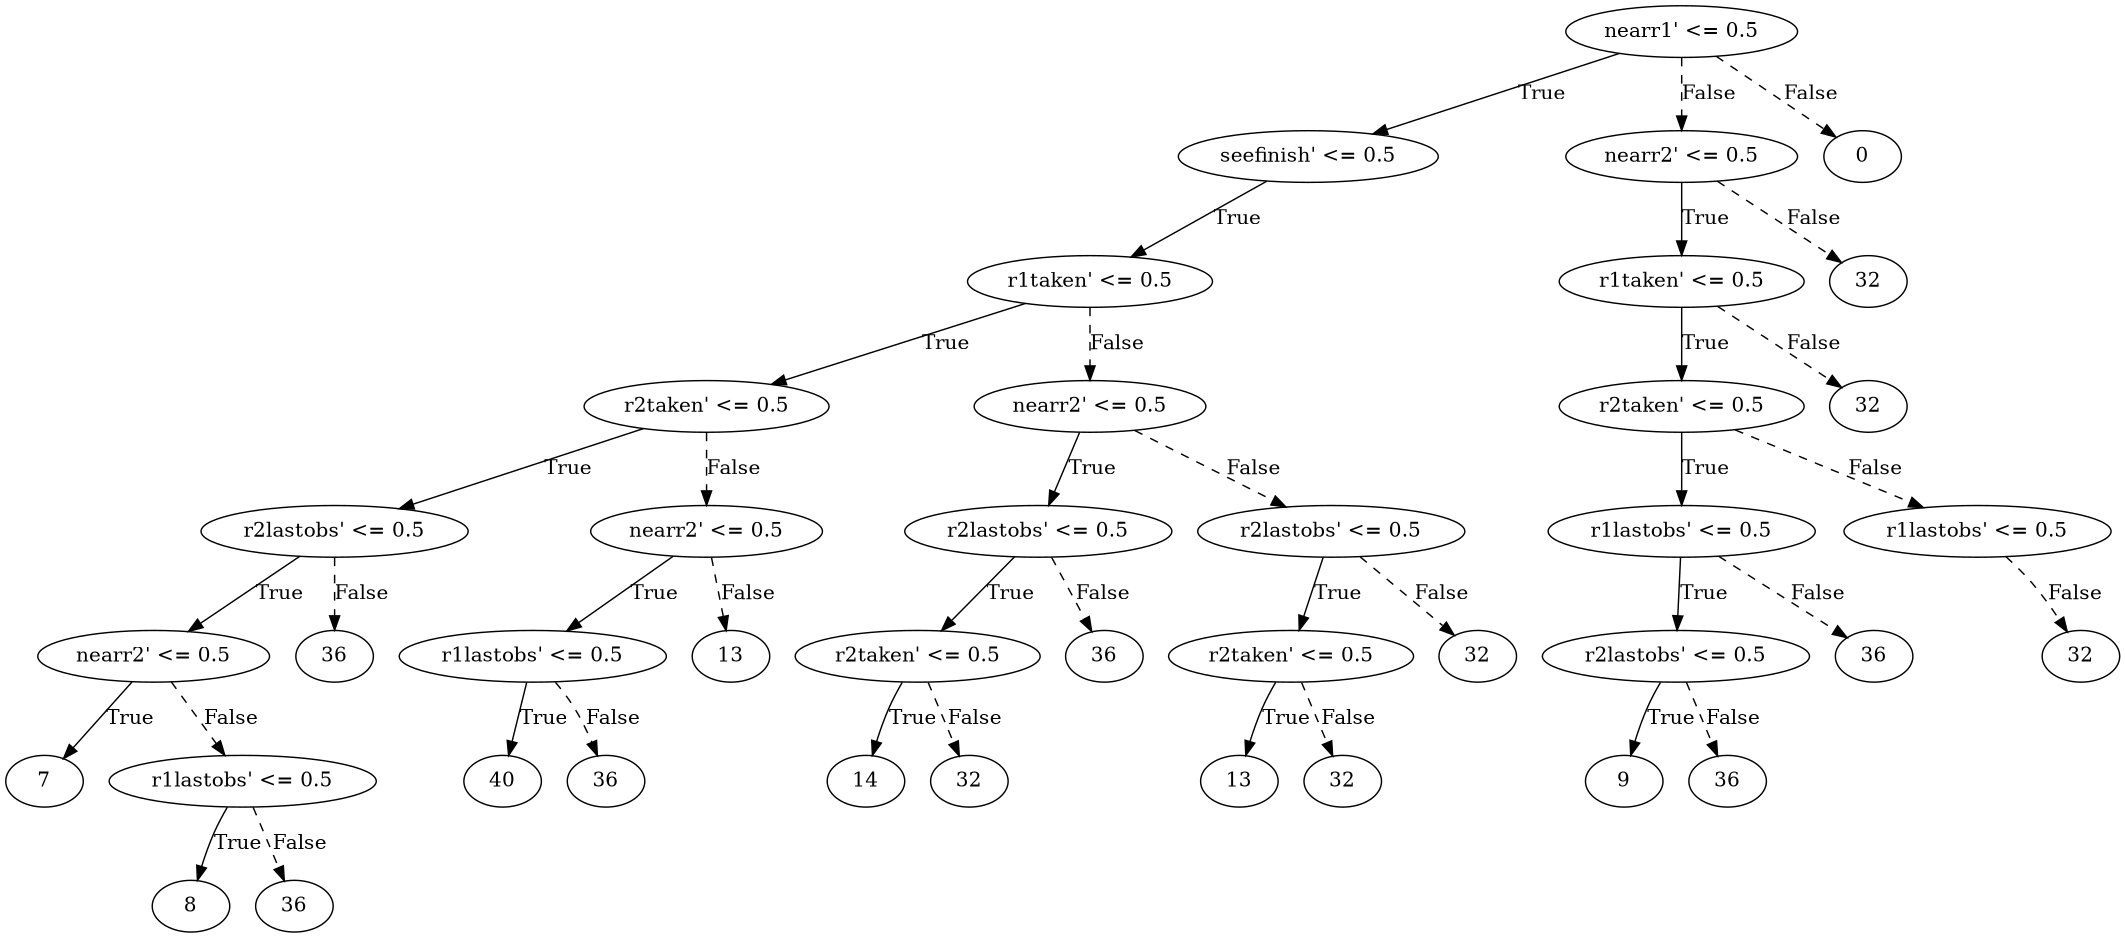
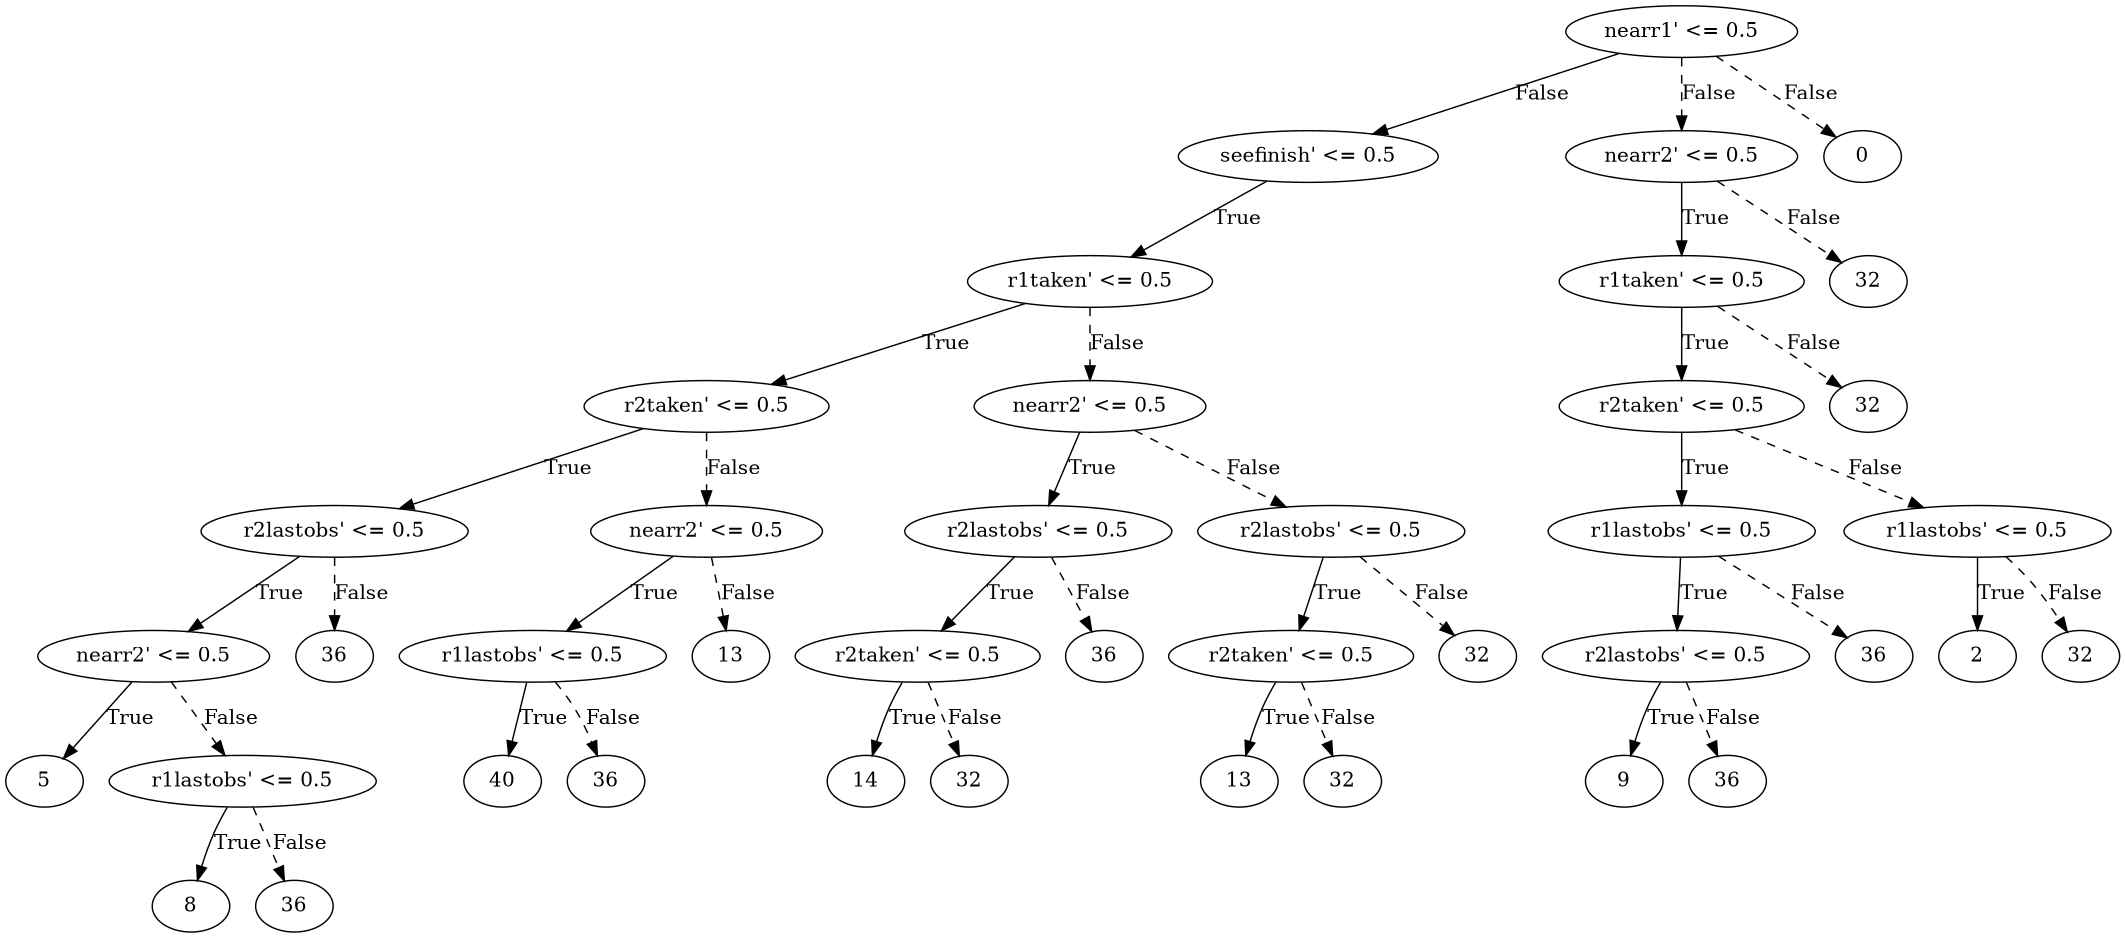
(1542, 94) -> (1542, 94)
none -> (1978, 656)
(45, 781) -> (45, 781)
